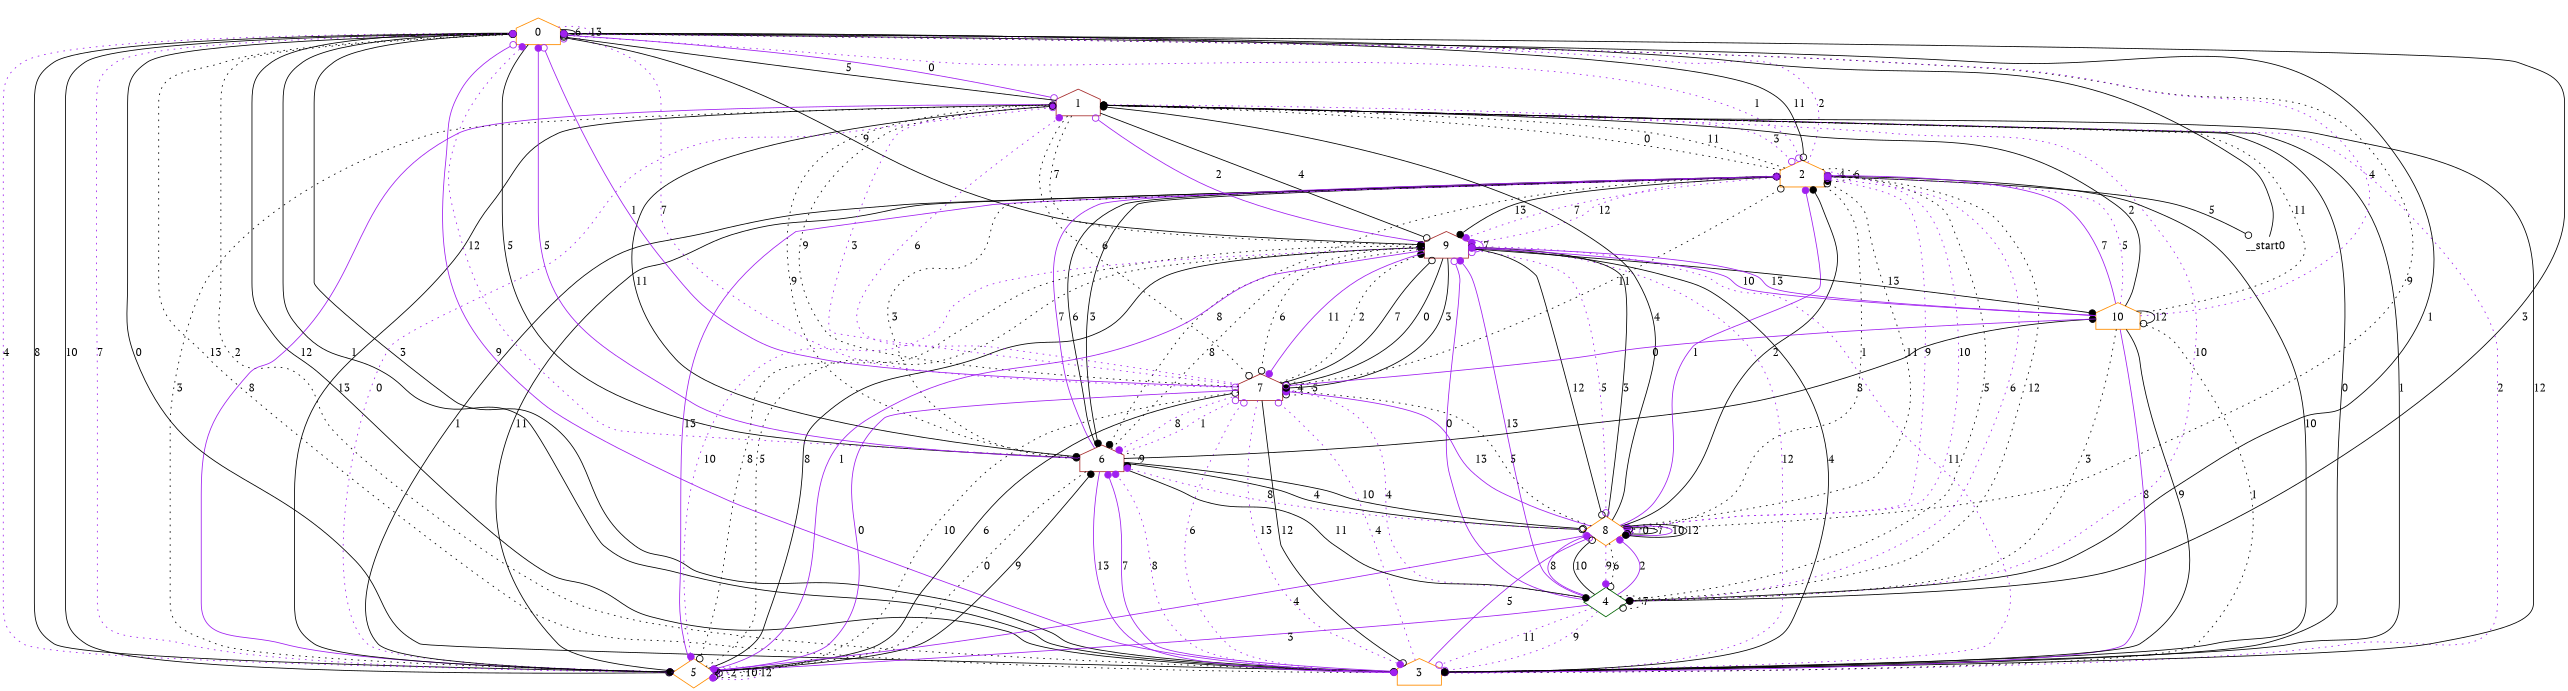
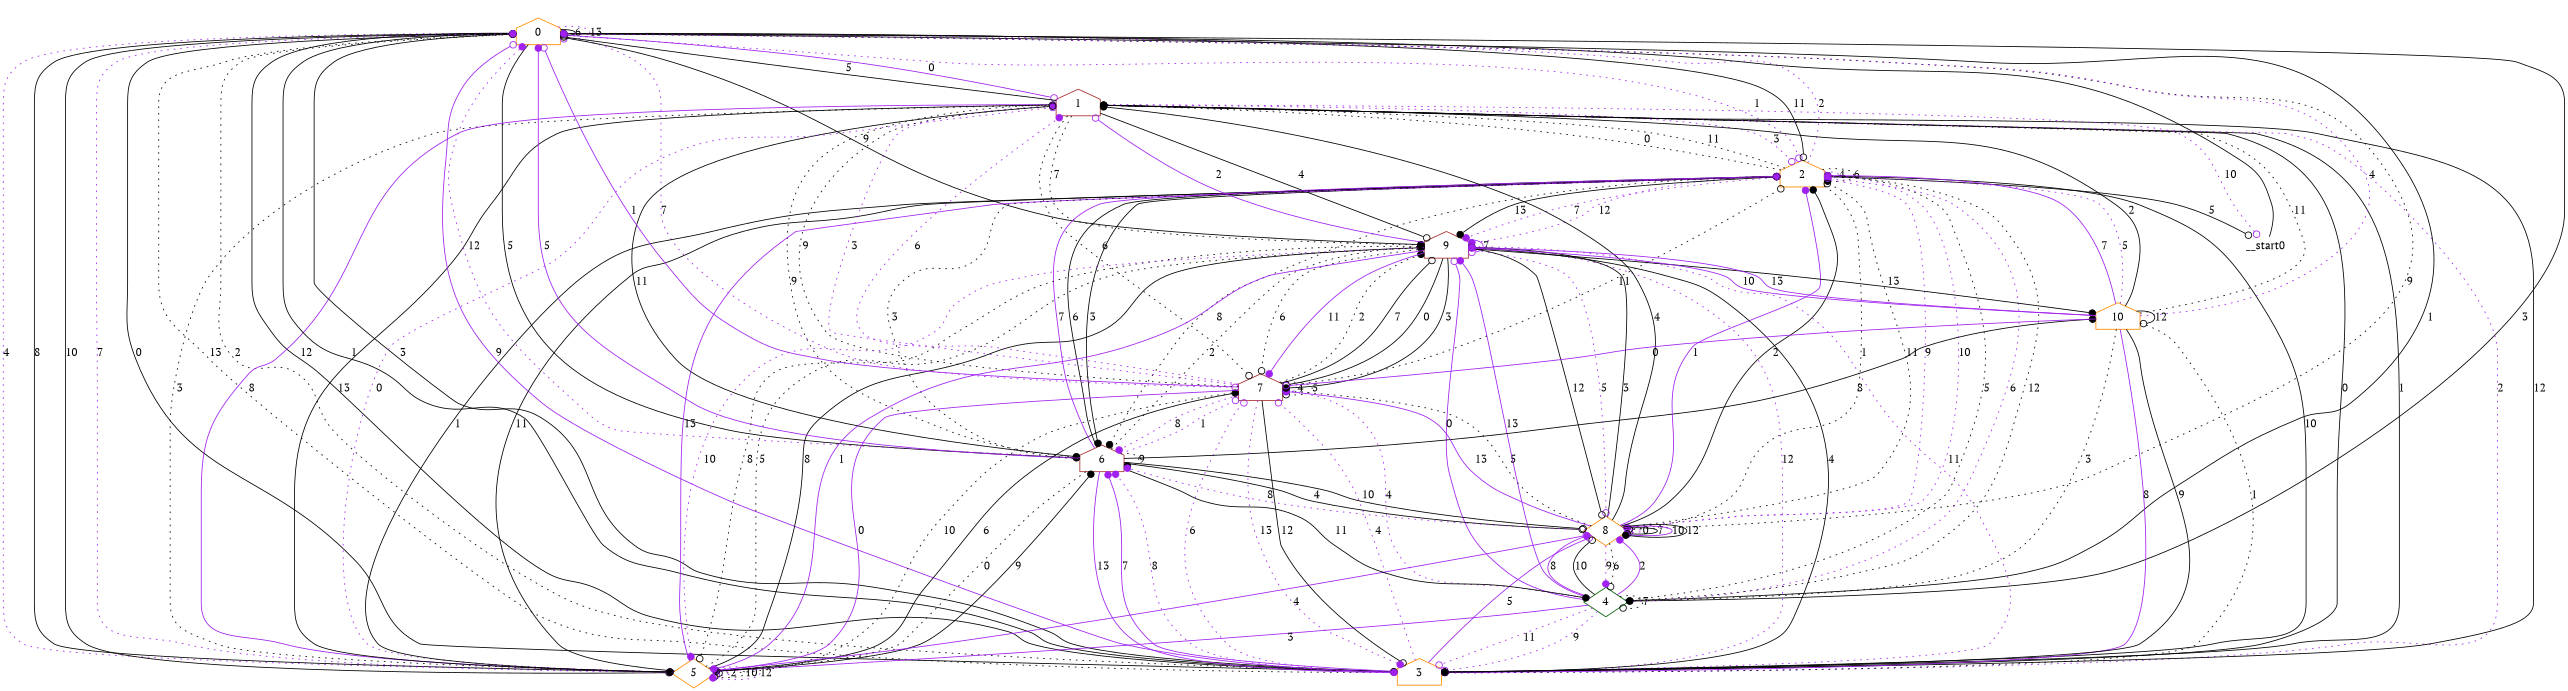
(2055, 145) -> (1703, 110)
(1212, 353) -> (1212, 353)
(967, 536) -> (967, 536)
